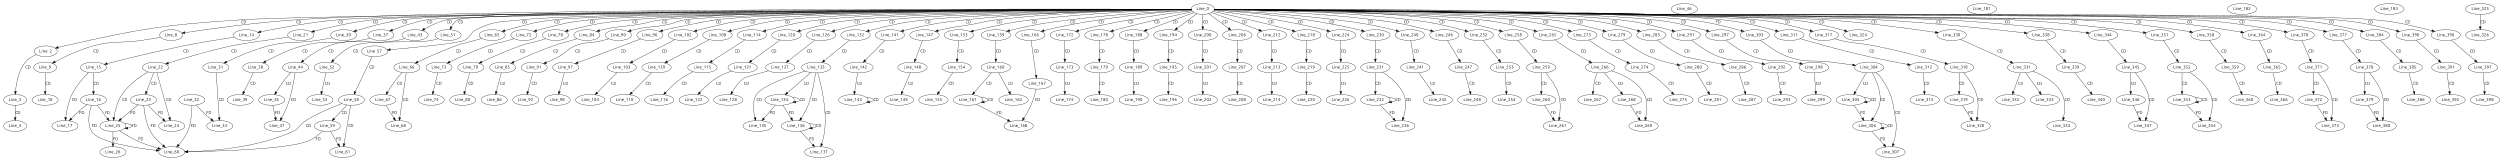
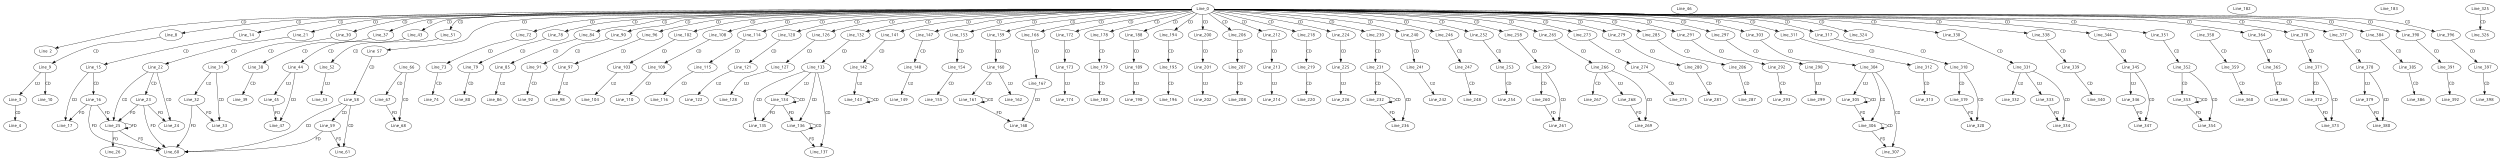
(1982, 9) -> none
(1702, 15) -> none
(492, 35) -> none
(657, 68) -> (657, 68)
(21, 70) -> (31, 83)
none -> (203, 82)
none -> (2052, 112)
